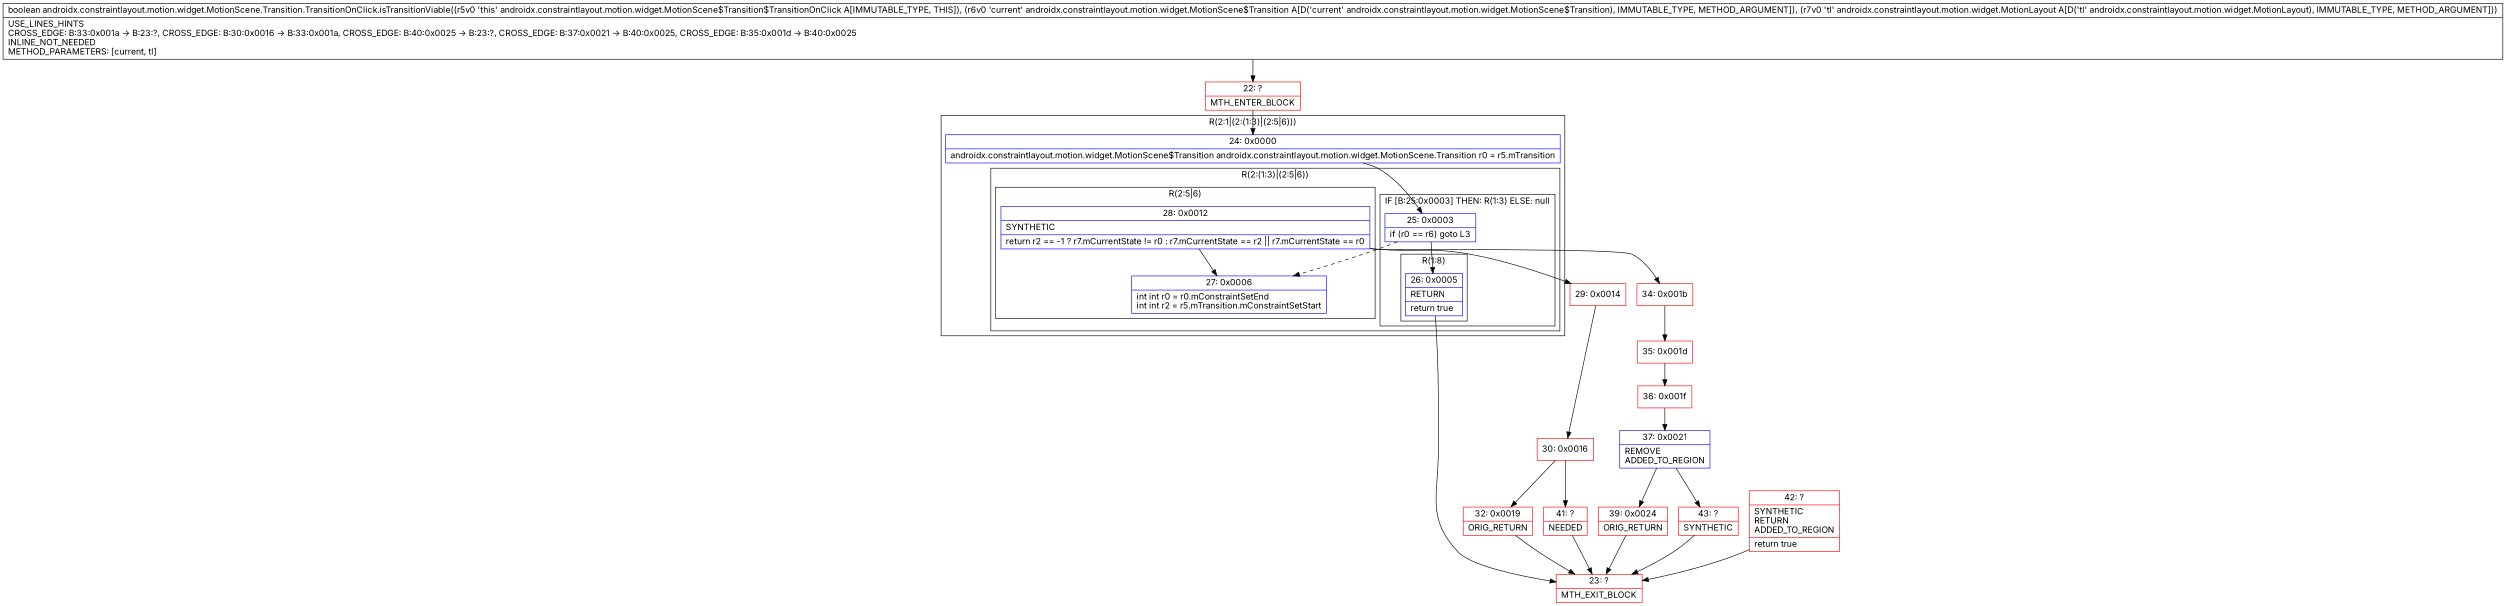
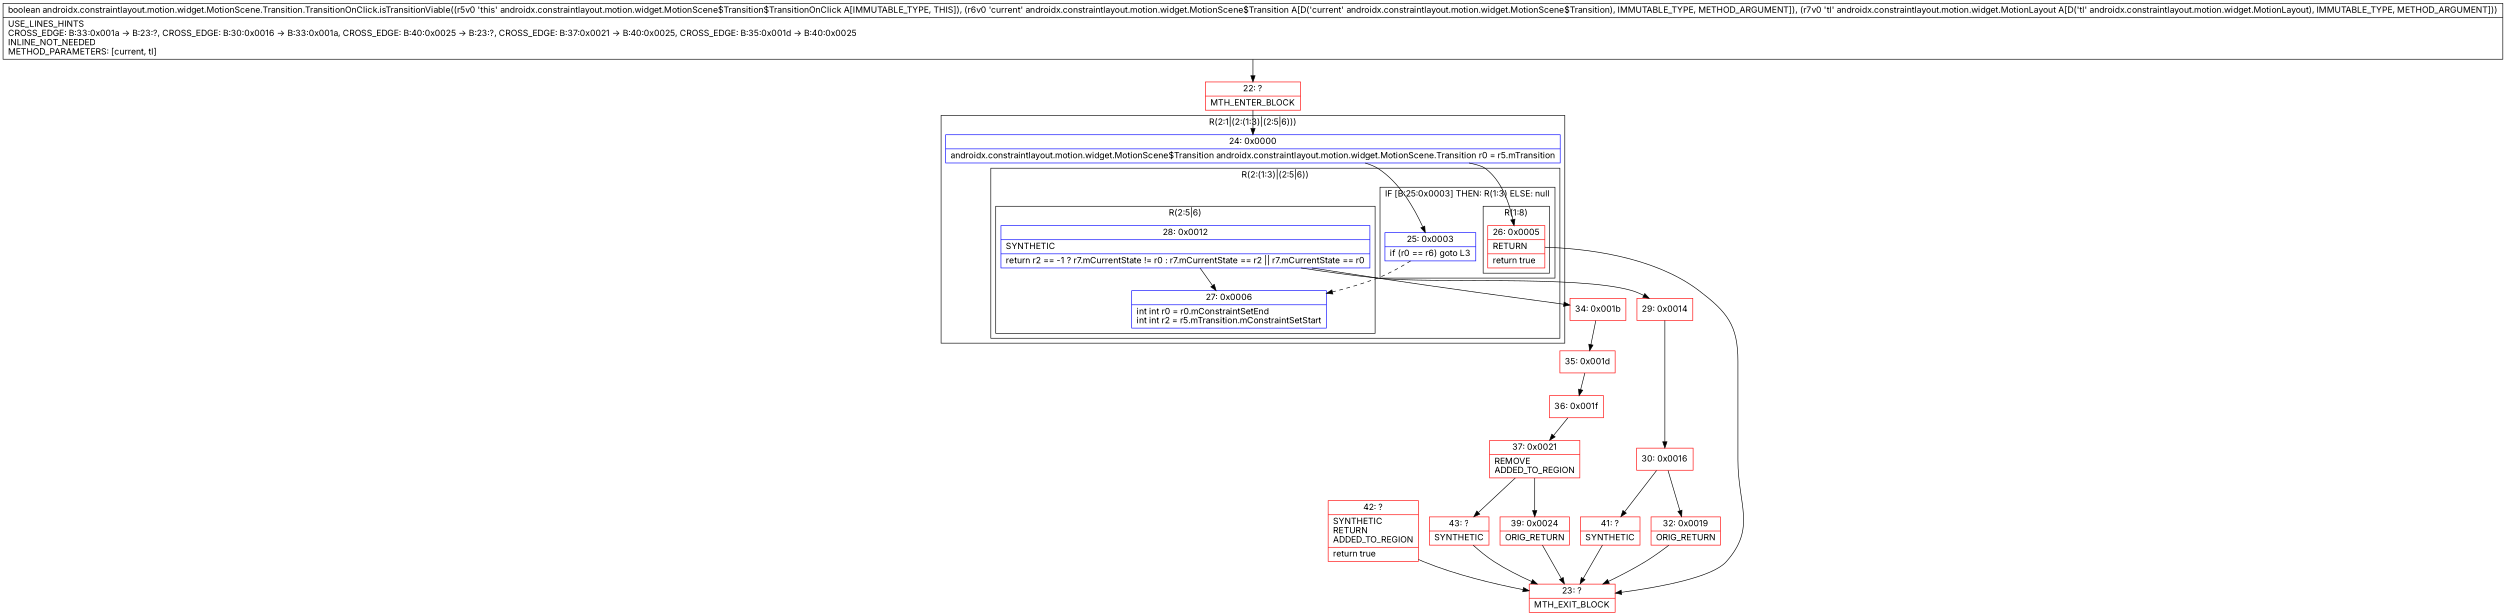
(1432, 258) -> (1498, 182)
(1434, 295) -> (1516, 247)
(1665, 449) -> (1535, 459)
(1565, 528) -> (1610, 538)
